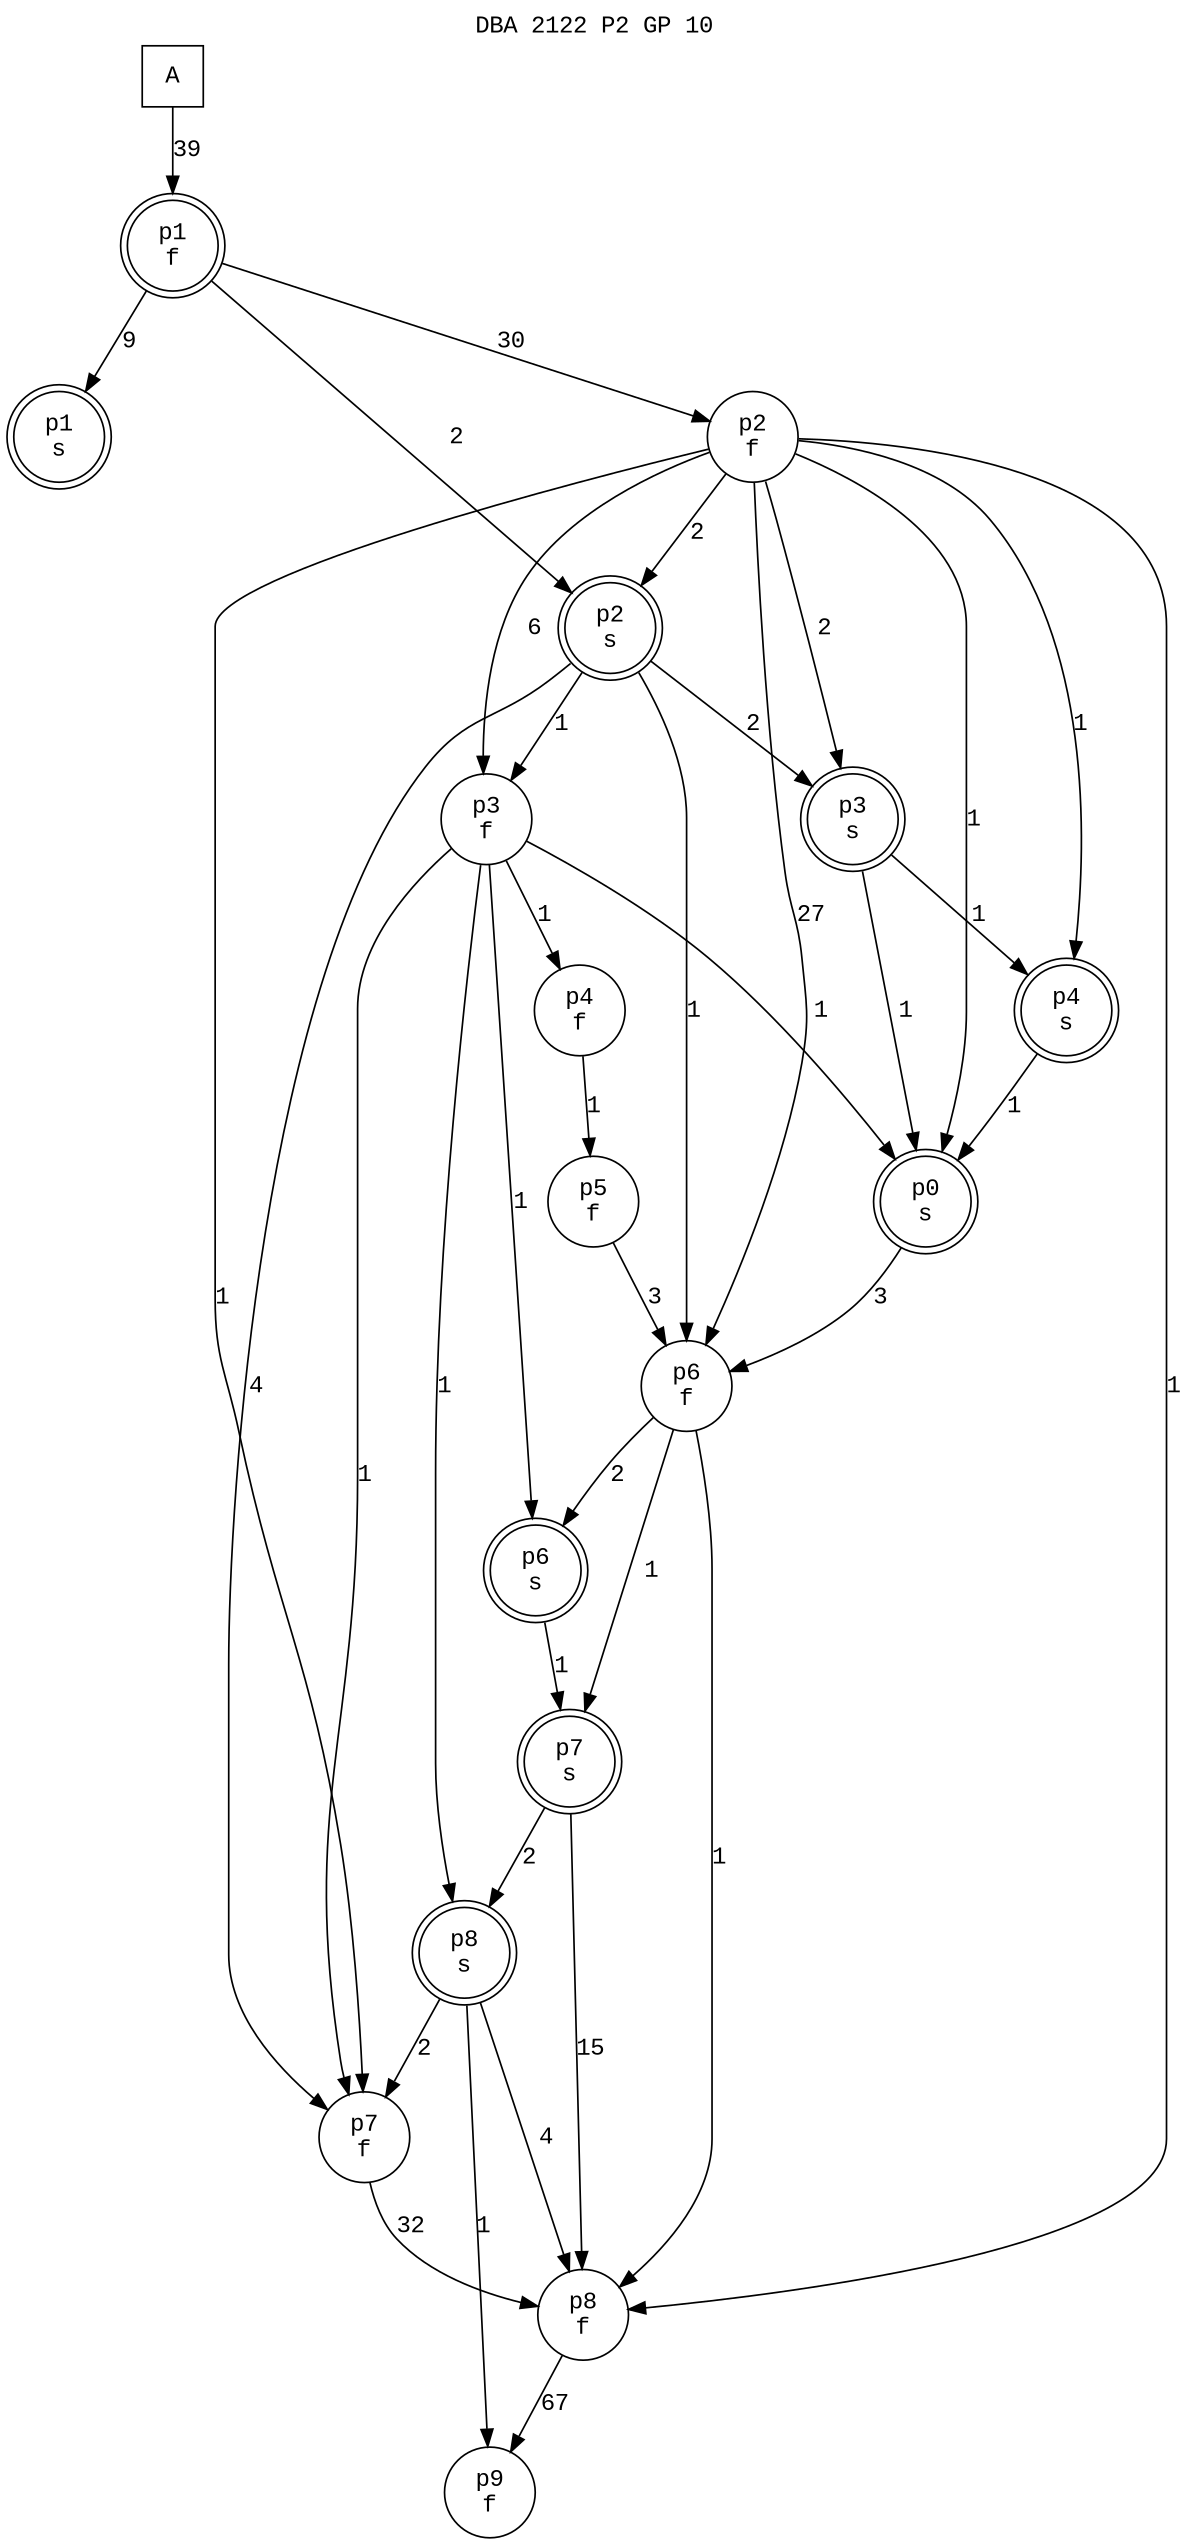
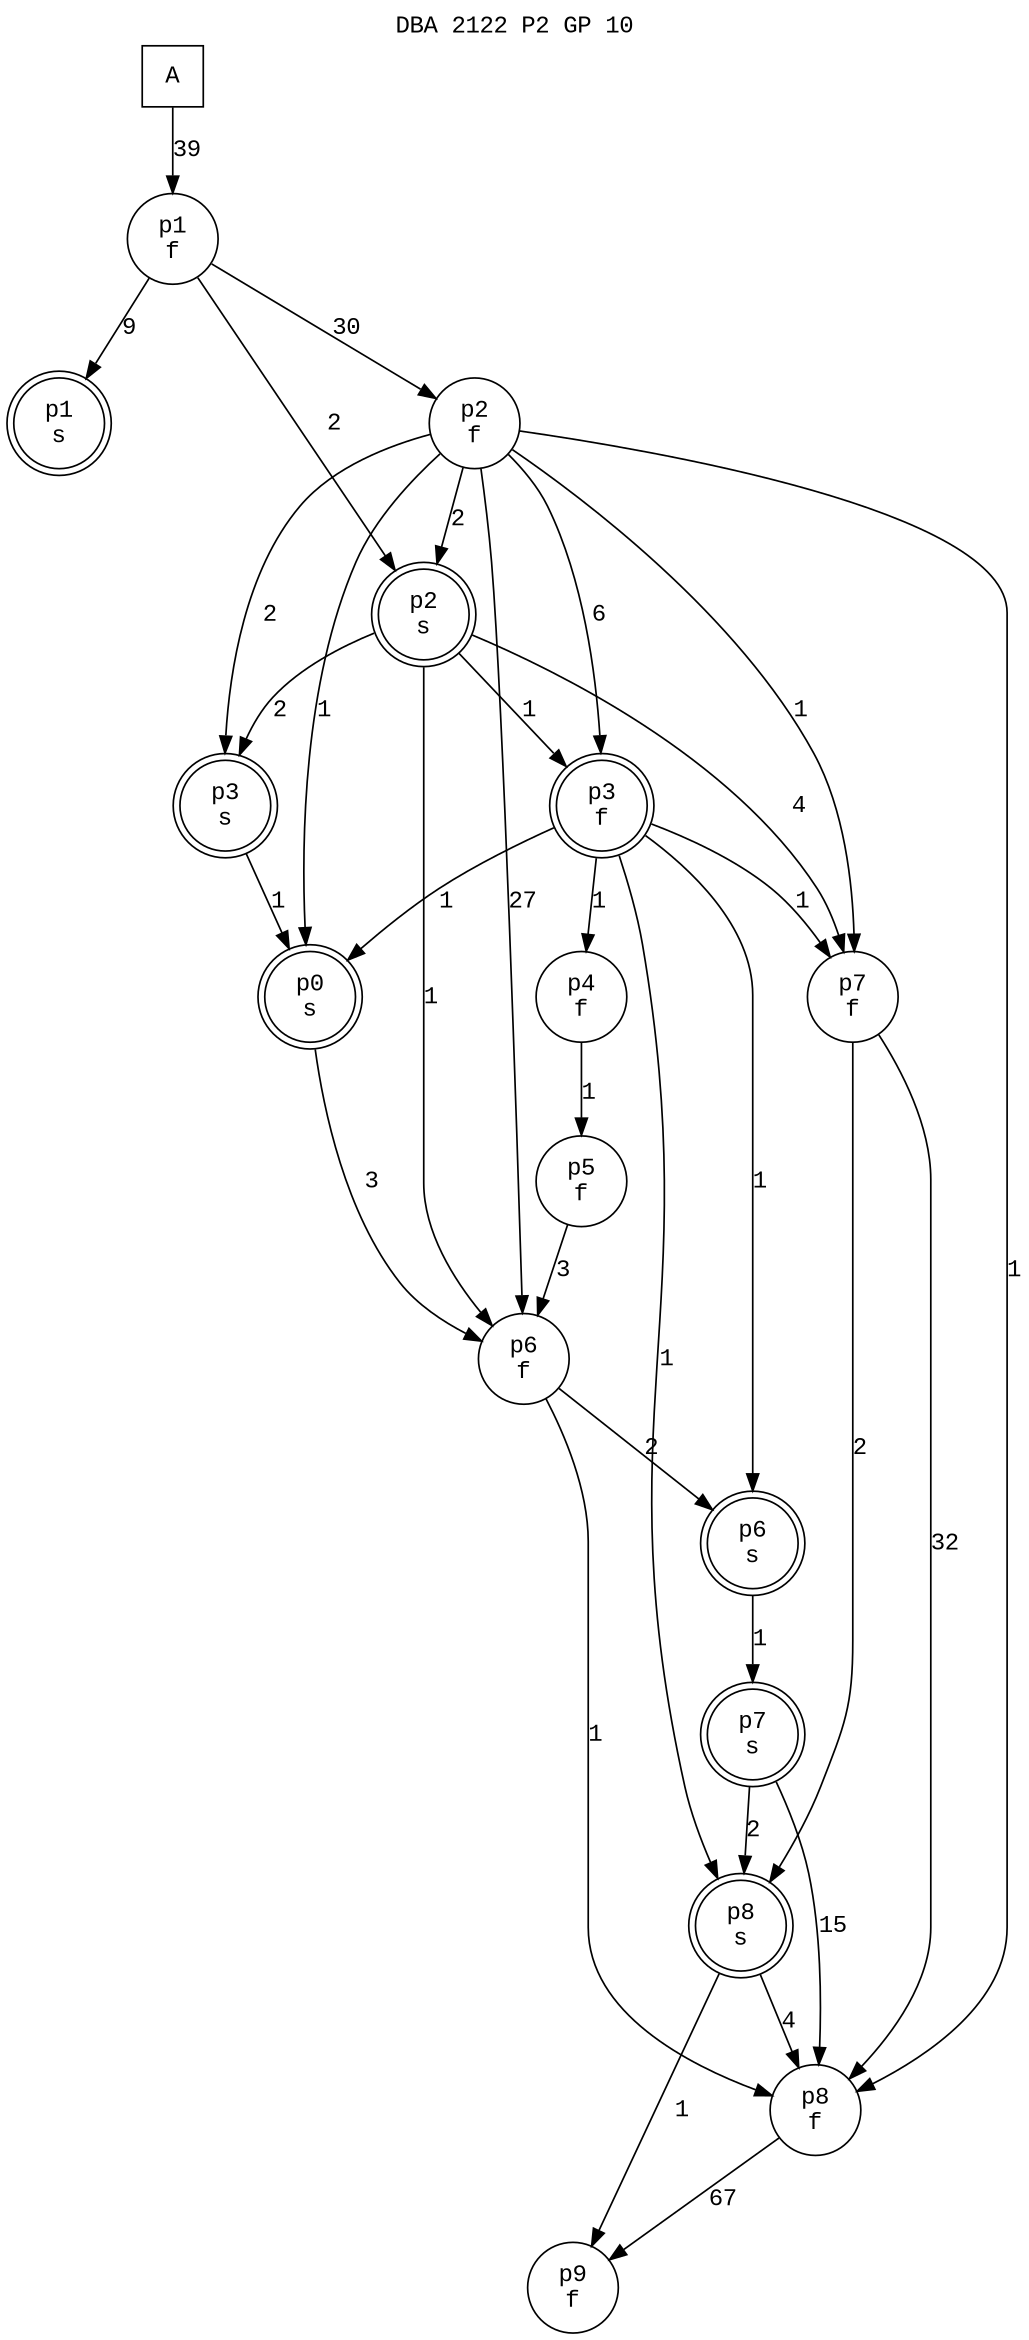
(173, 246) -> (173, 239)
(486, 819) -> (602, 806)
(1066, 1010) -> none
(632, 1562) -> none
(417, 2040) -> (853, 1462)
